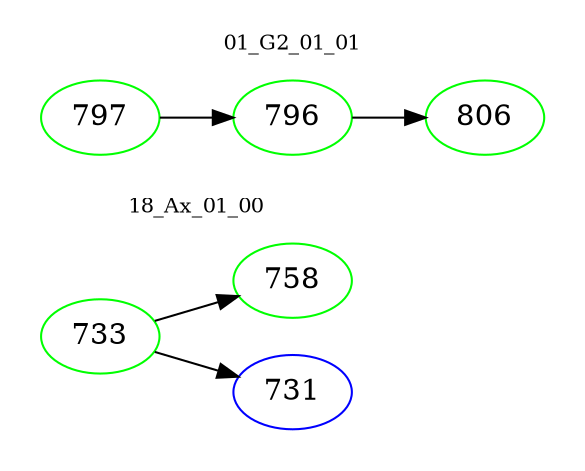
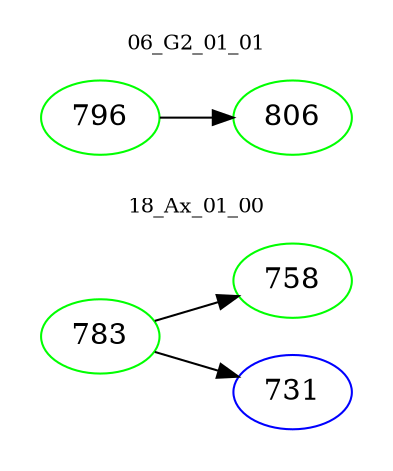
(293, 44) -> (196, 44)
(100, 118) -> none
(100, 336) -> (100, 336)
